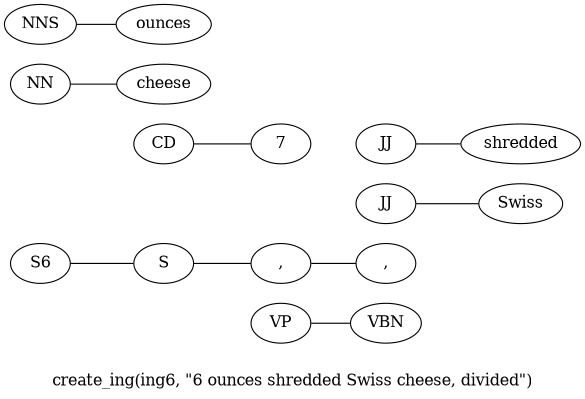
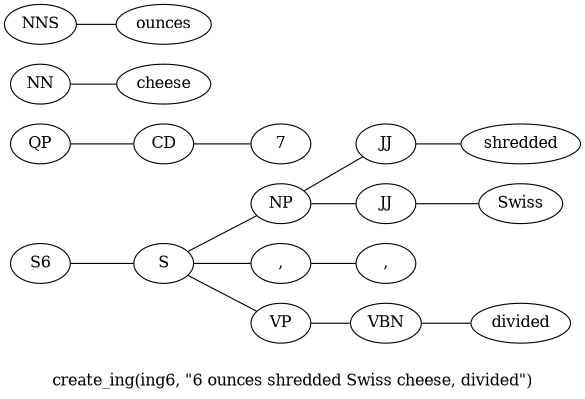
none -> (40, 144)
none -> (281, 204)
none -> (222, 293)
none -> (521, 323)
